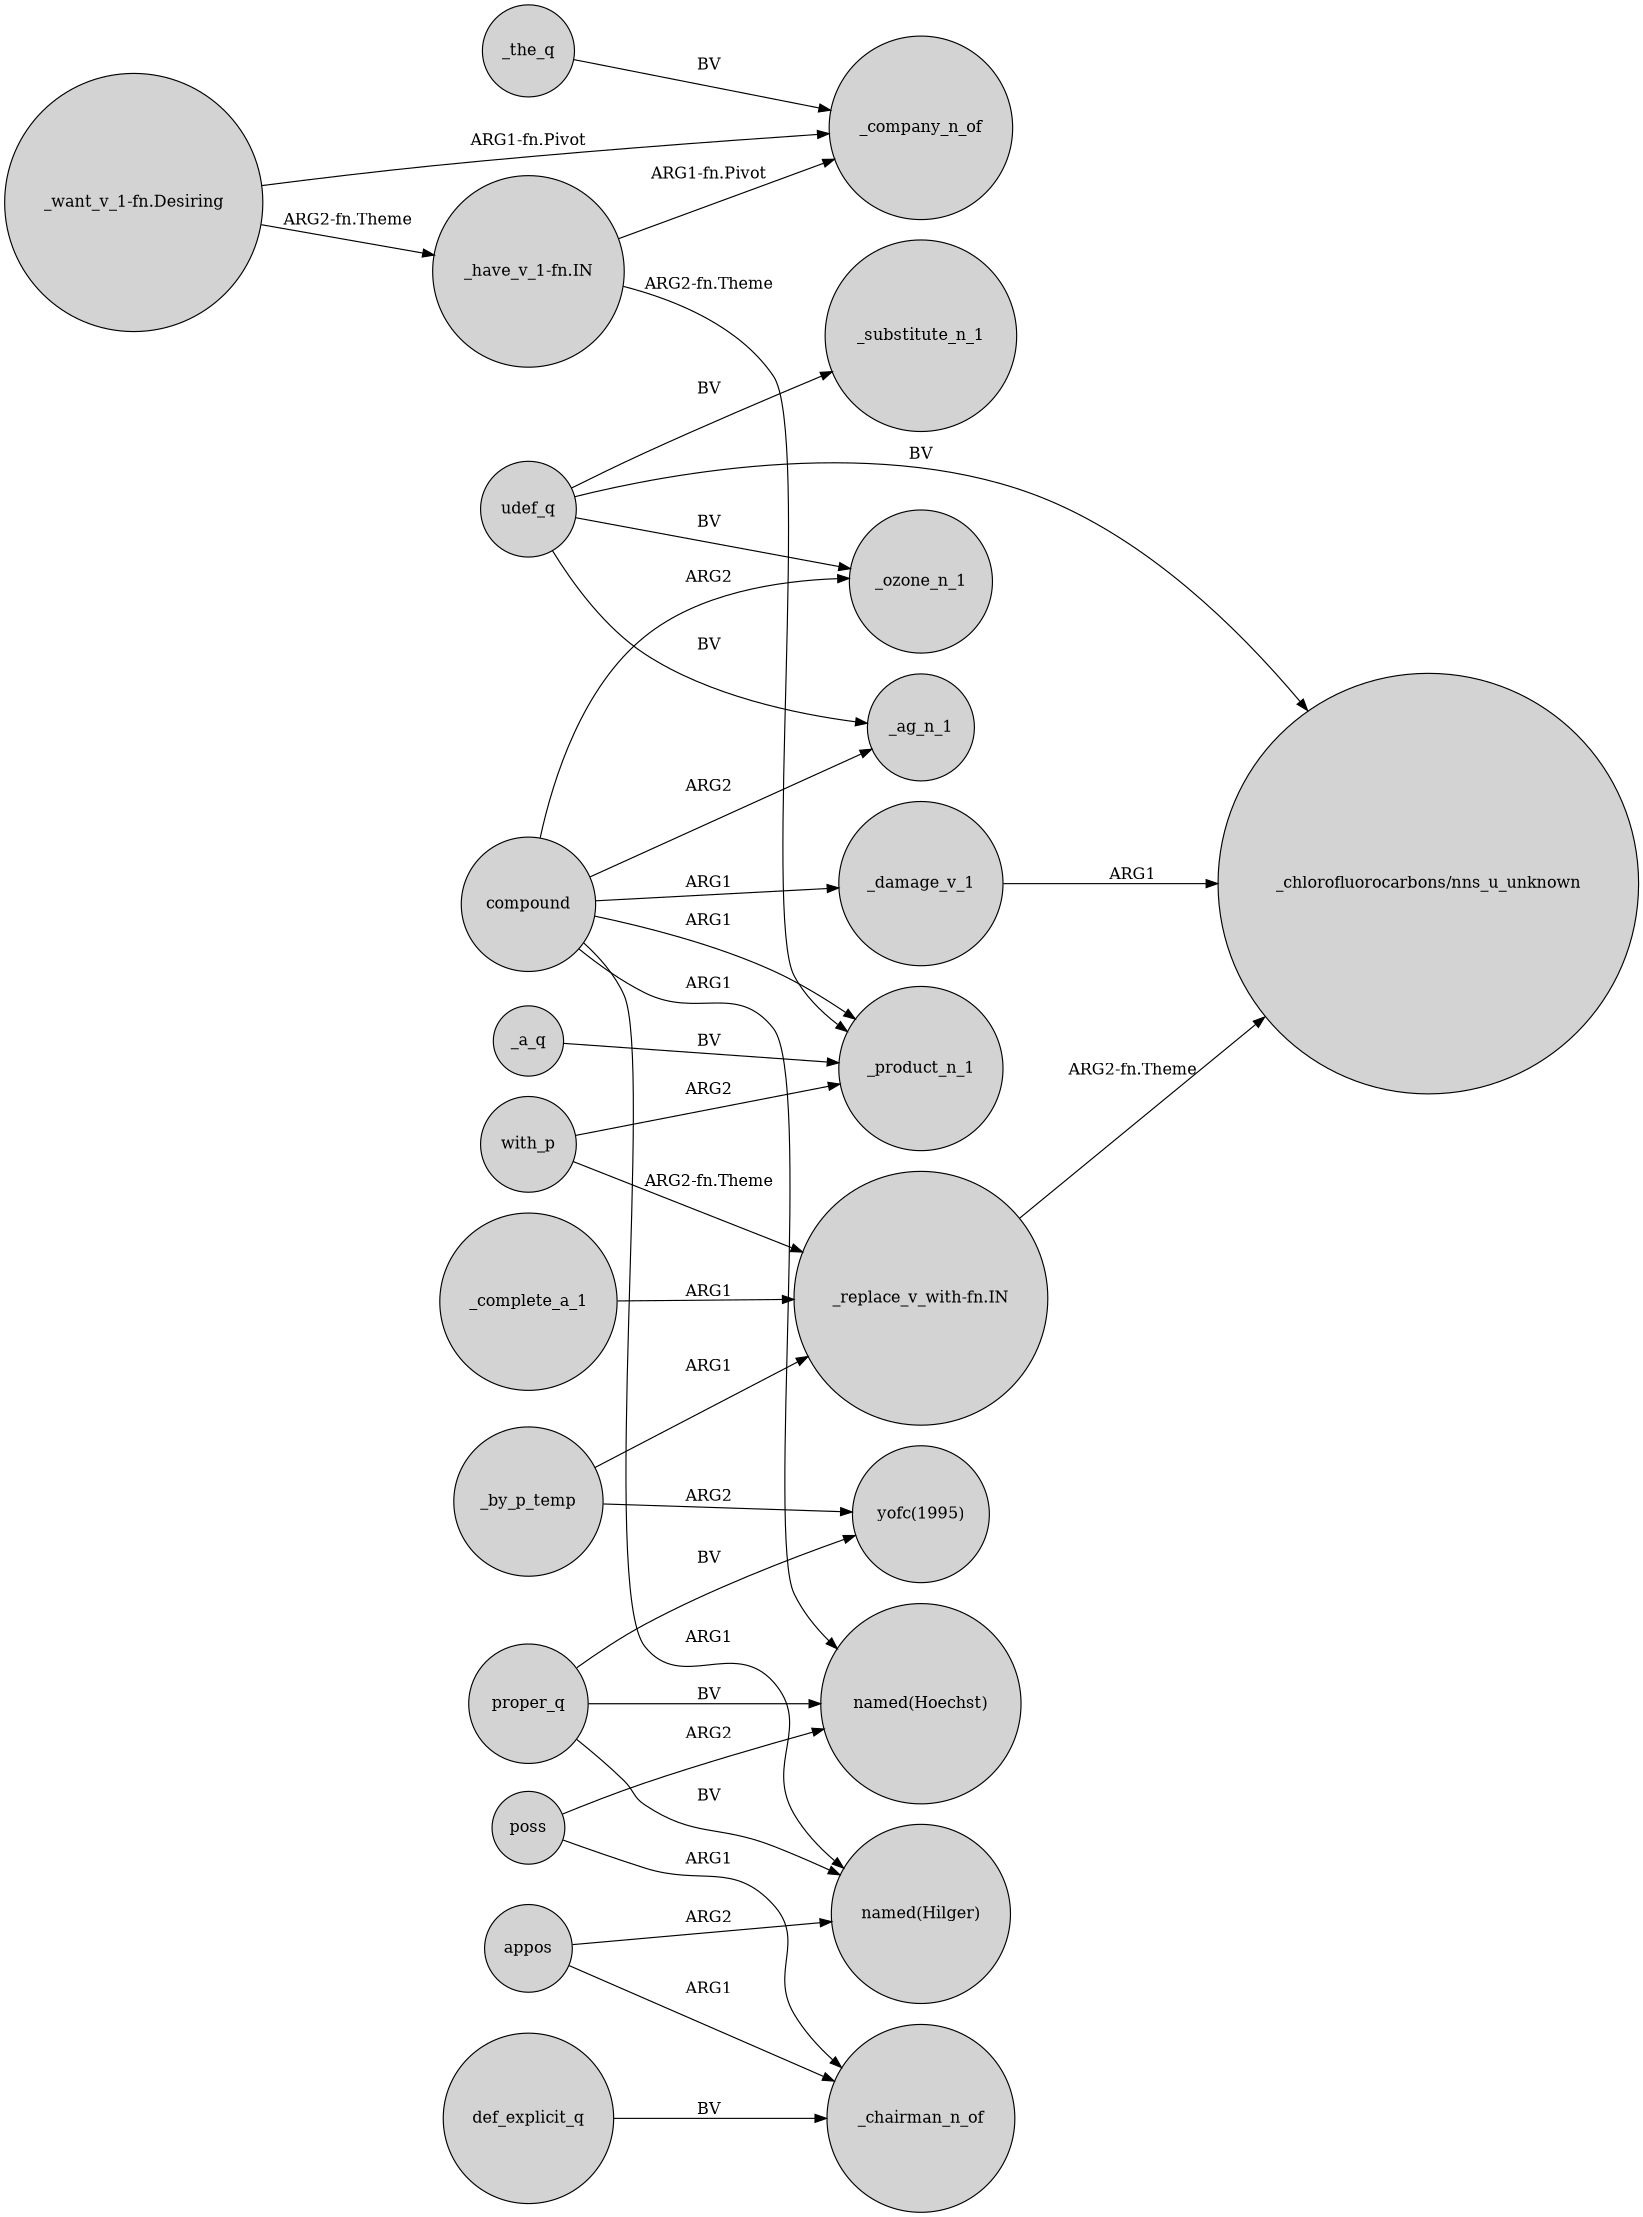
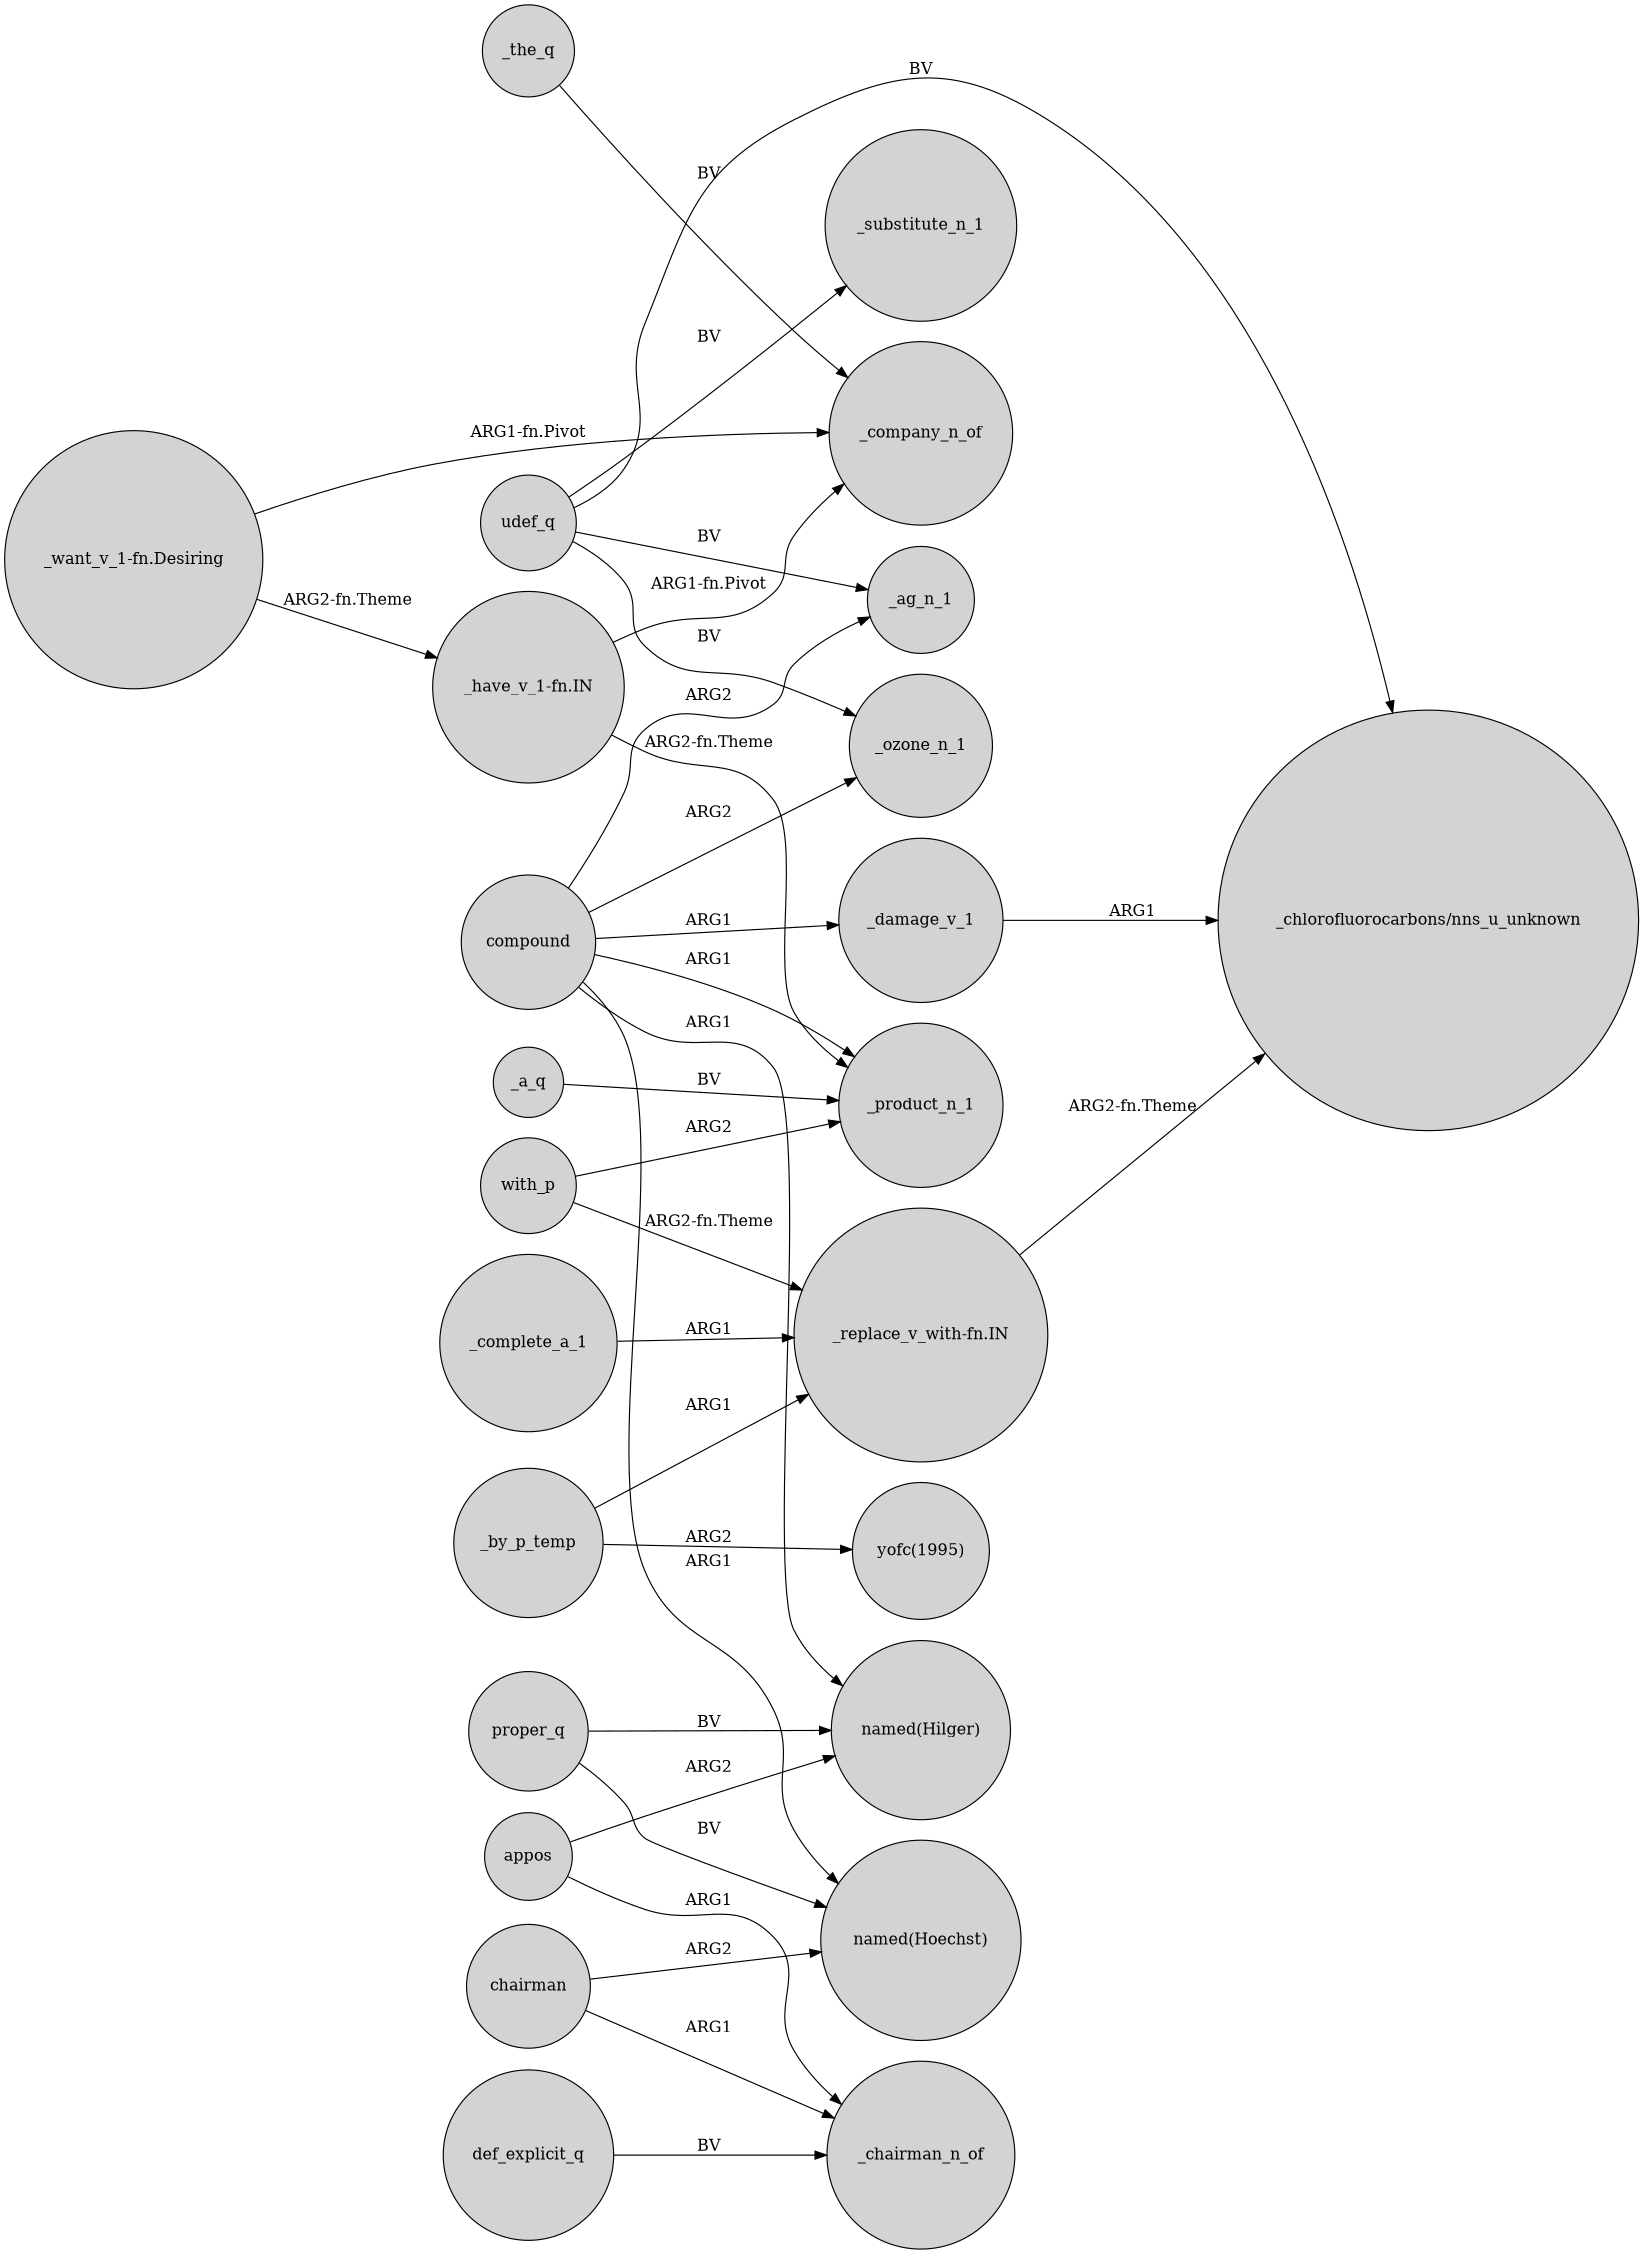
(706, 1595) -> none
(528, 1828) -> (528, 1986)
